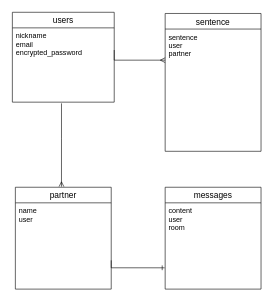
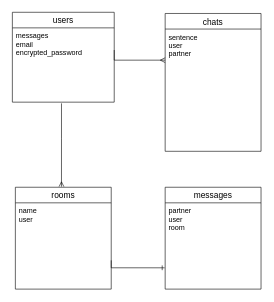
(213, 22) -> (213, 22)
(31, 36) -> (32, 36)
(63, 196) -> (63, 196)
(183, 211) -> (183, 211)
